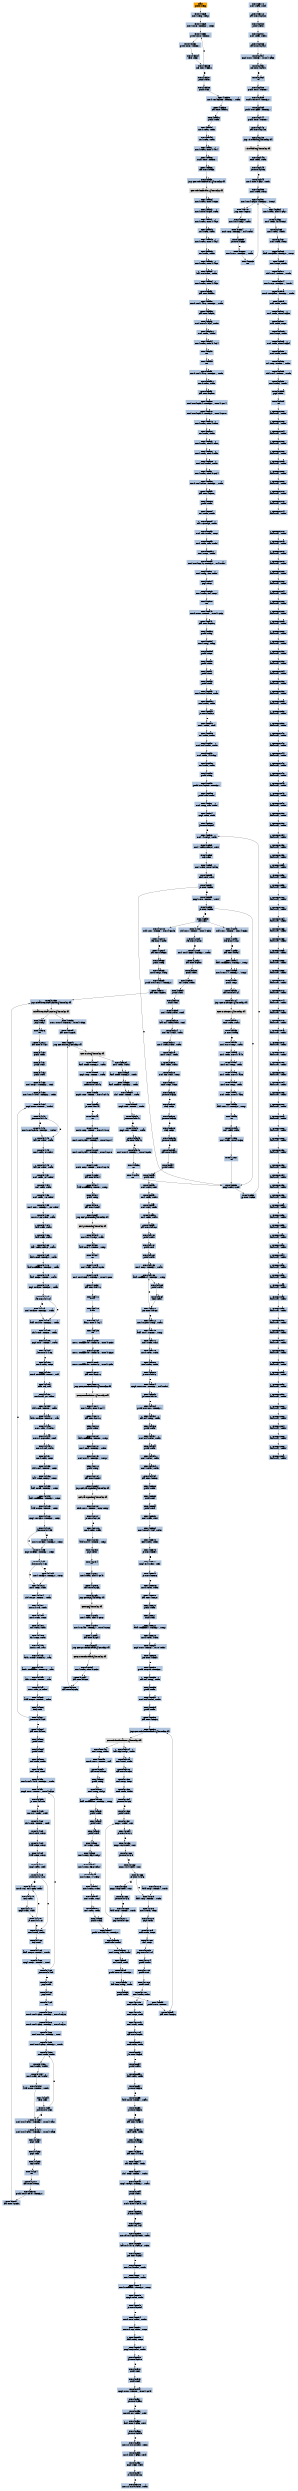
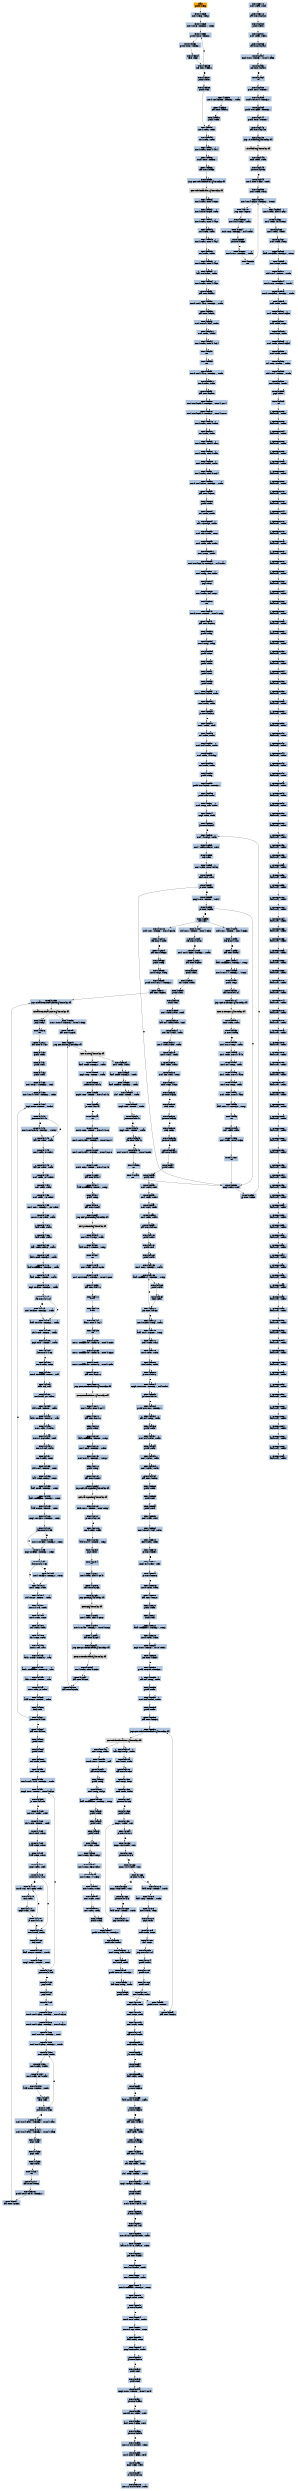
(213, 93) -> (202, 108)
none -> (278, 523)
(137, 1887) -> (146, 1882)
(34, 2103) -> (39, 2093)
